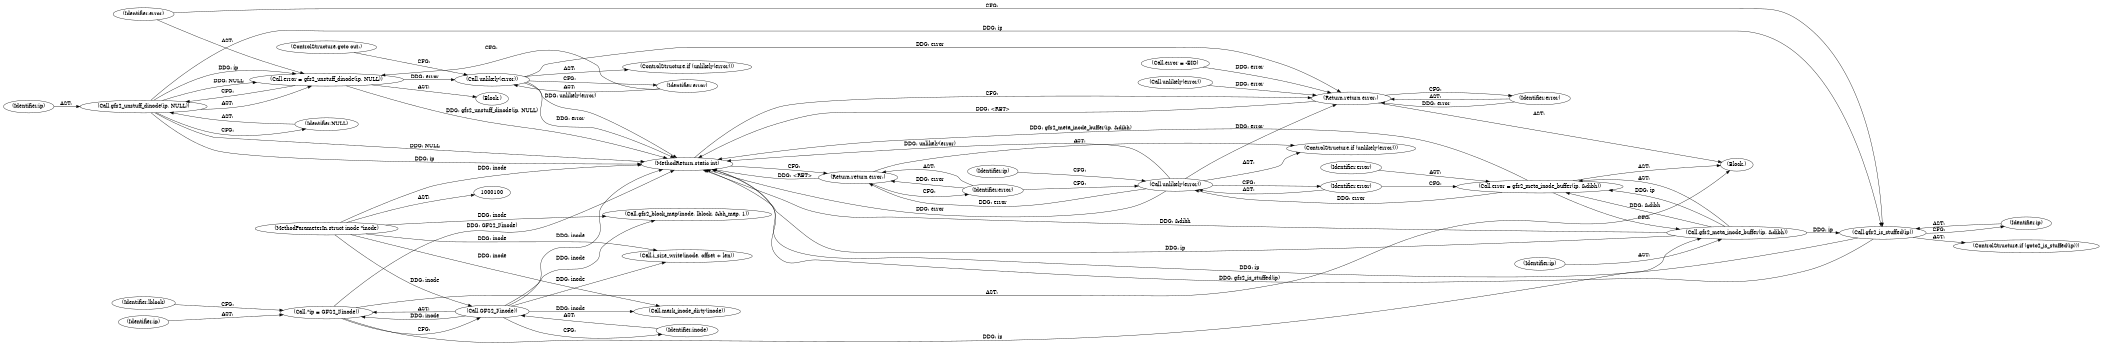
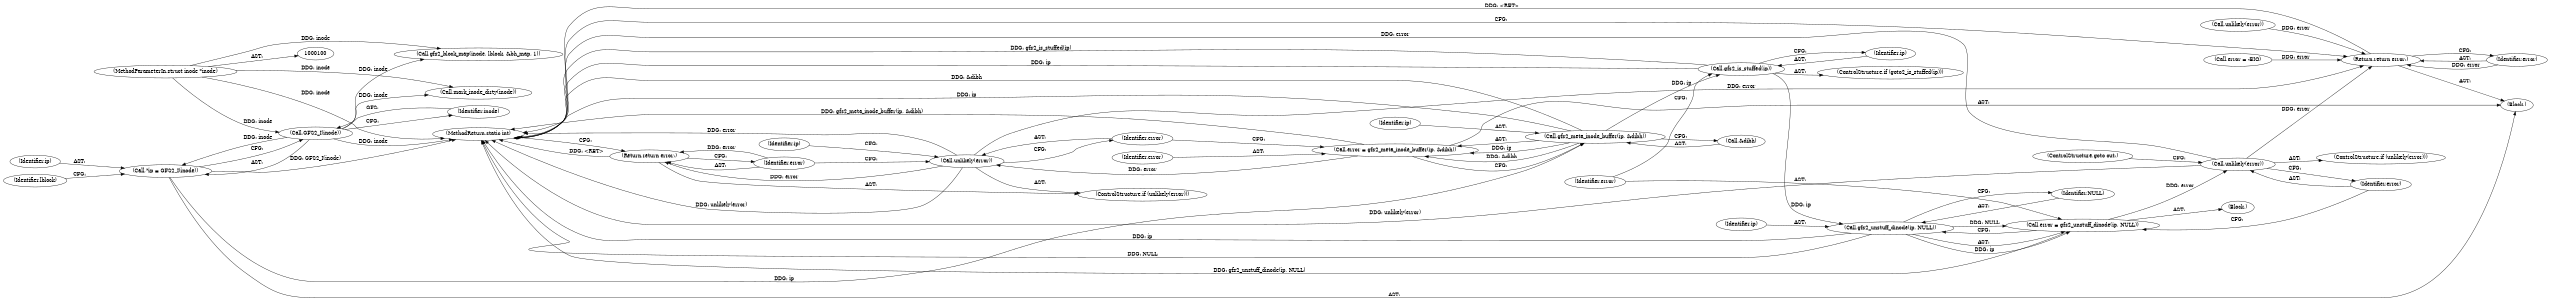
(1063, 31) -> (1786, 163)
none -> (1741, 141)
(687, 256) -> none
(570, 316) -> (373, 108)
